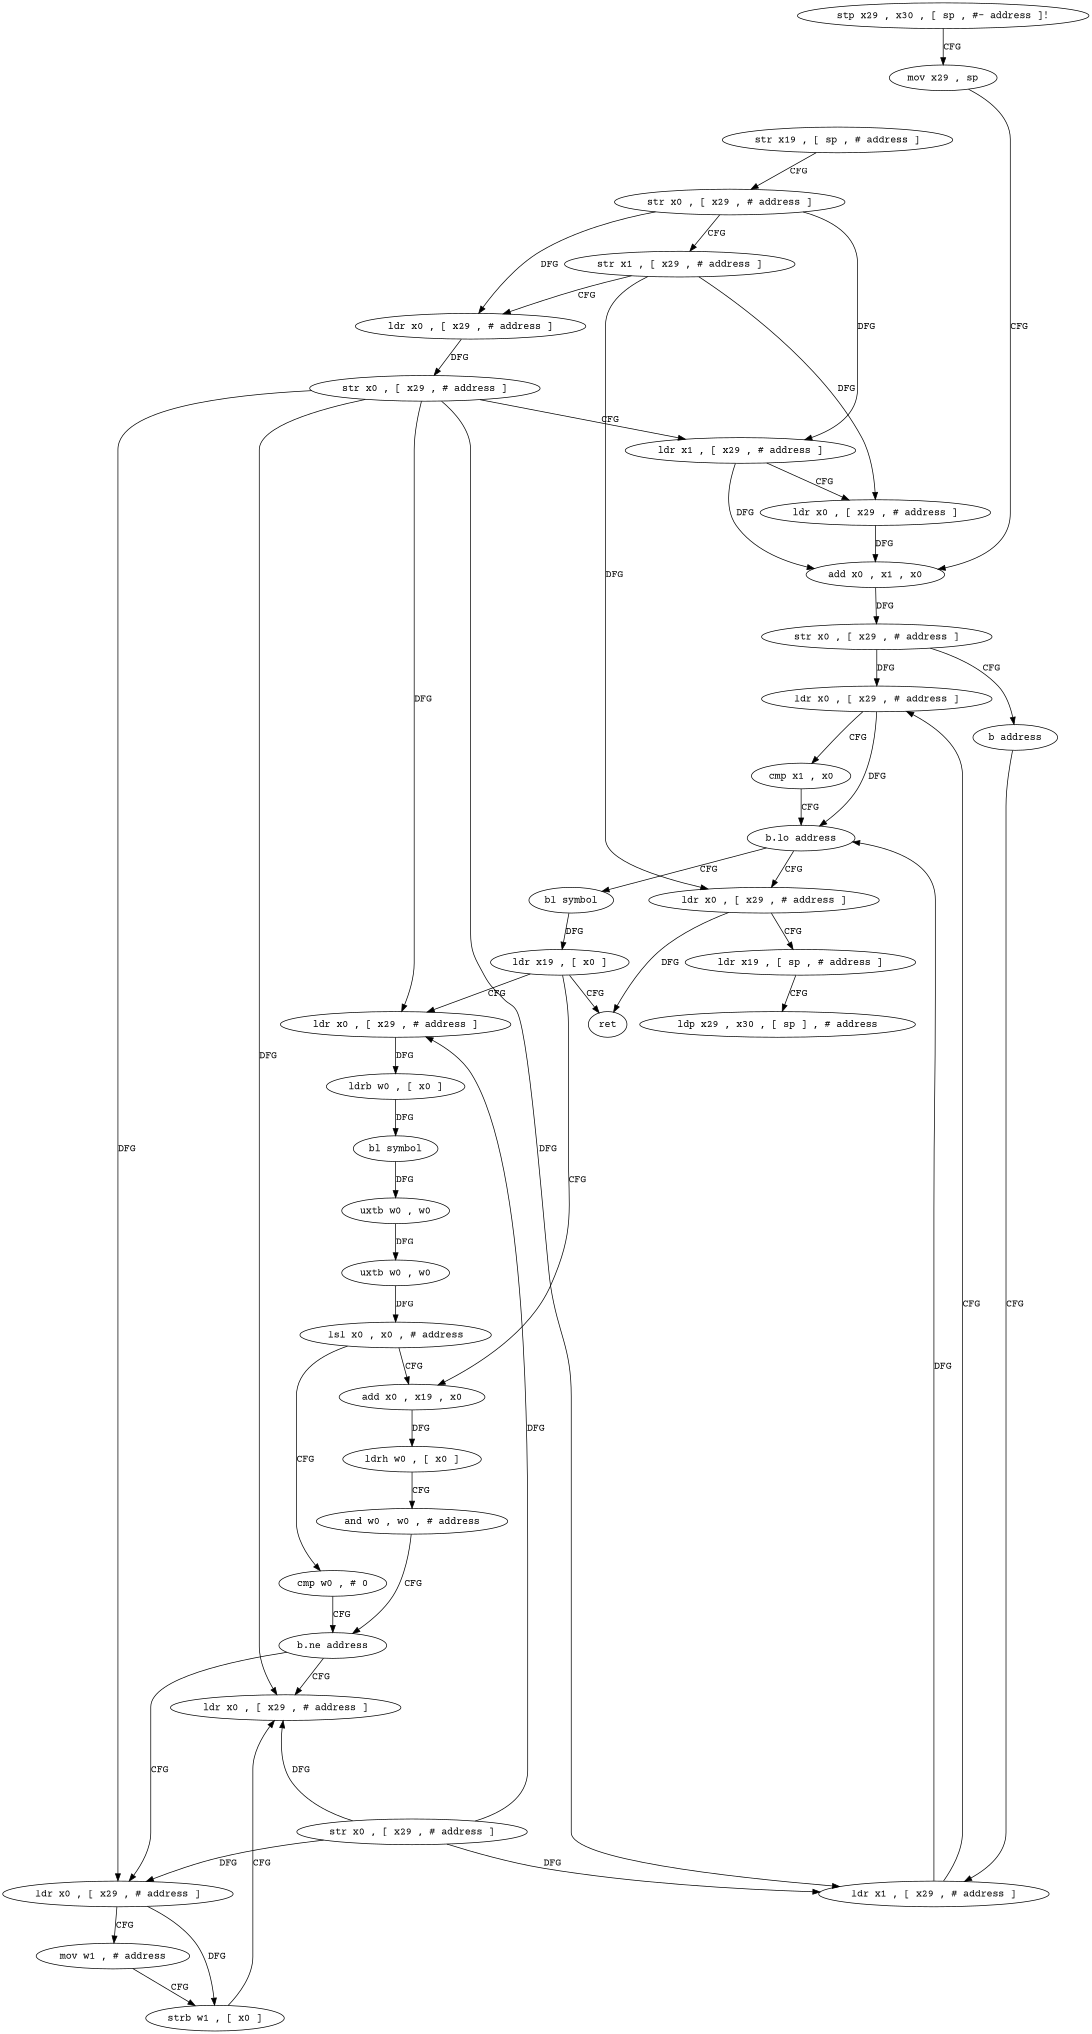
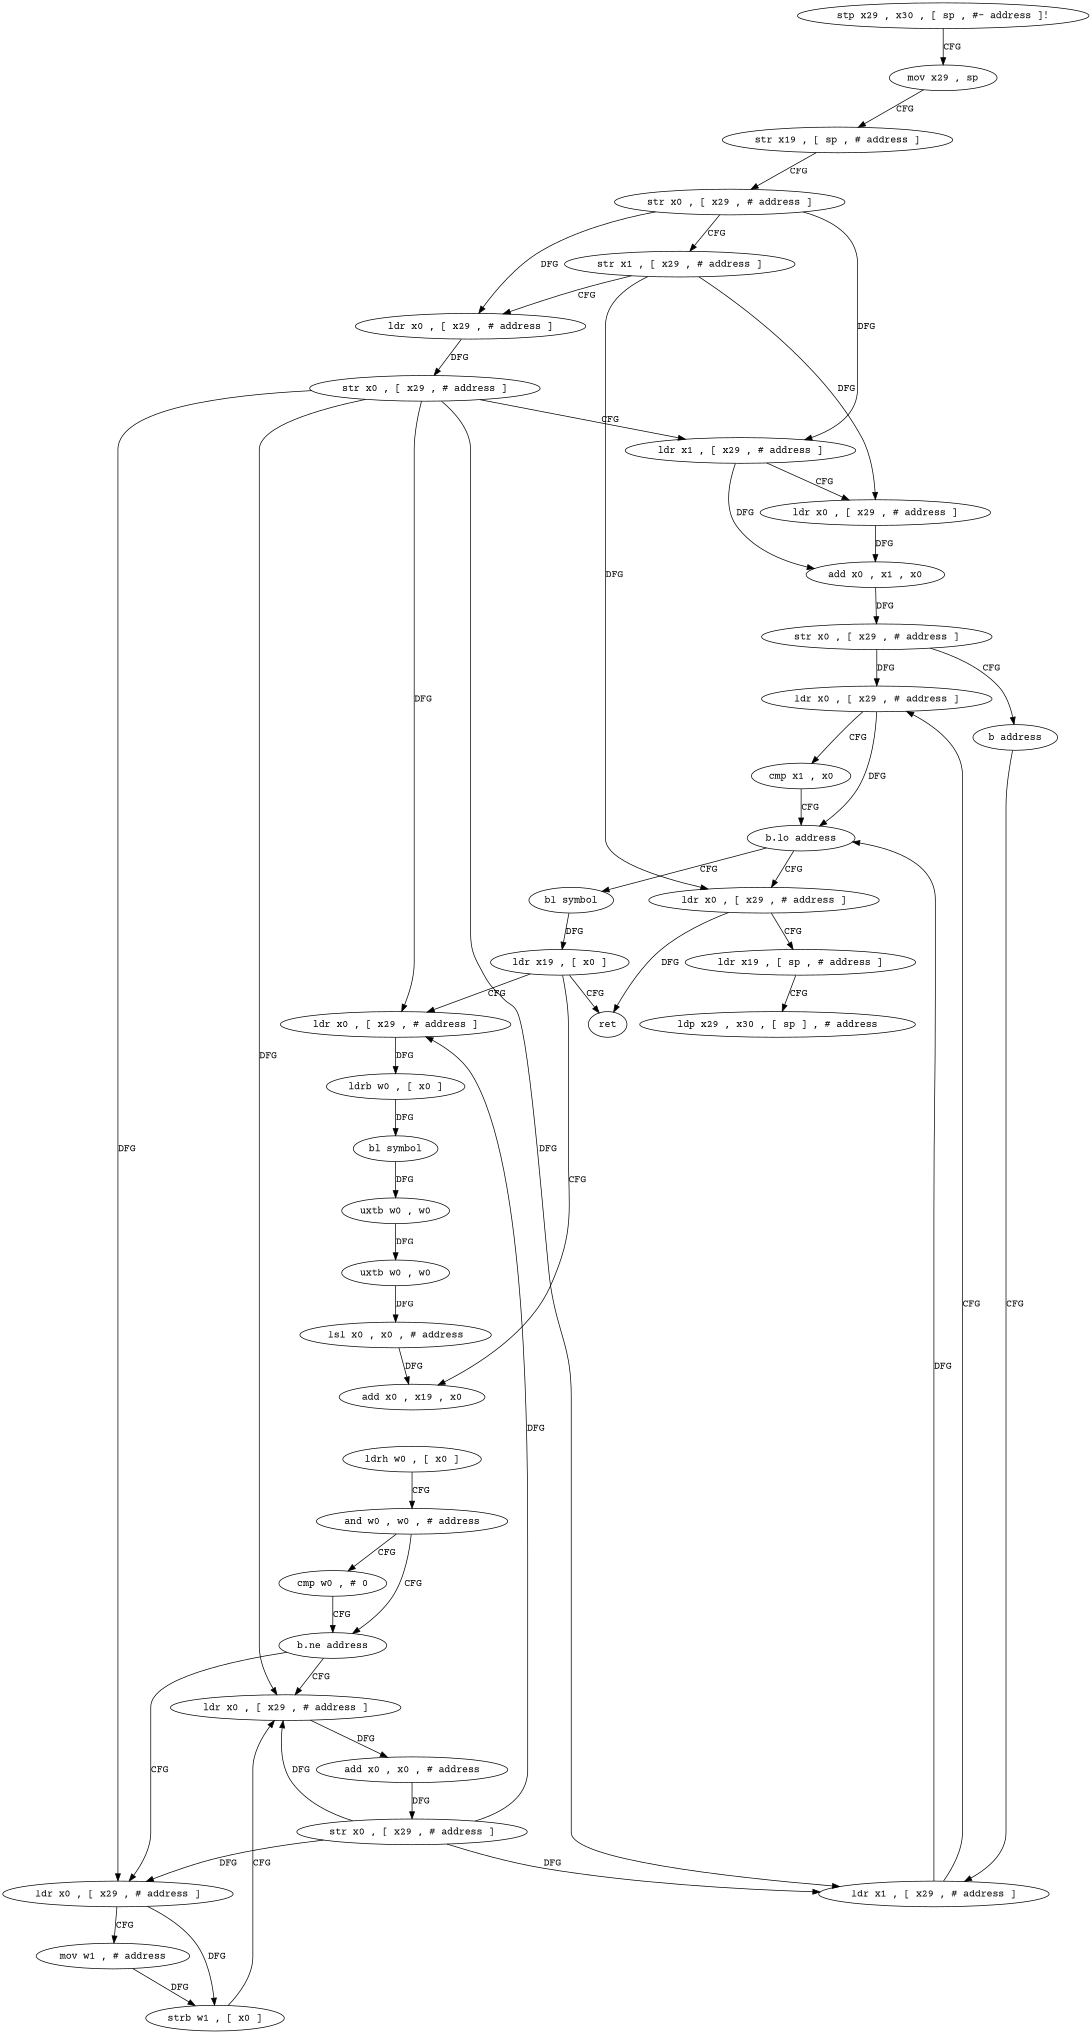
(1010, 338) -> (894, 107)
(414, 1366) -> (414, 1366)
(412, 1425) -> none
(296, 1445) -> (375, 1550)
none -> (412, 1770)
(180, 1987) -> (180, 1987)
